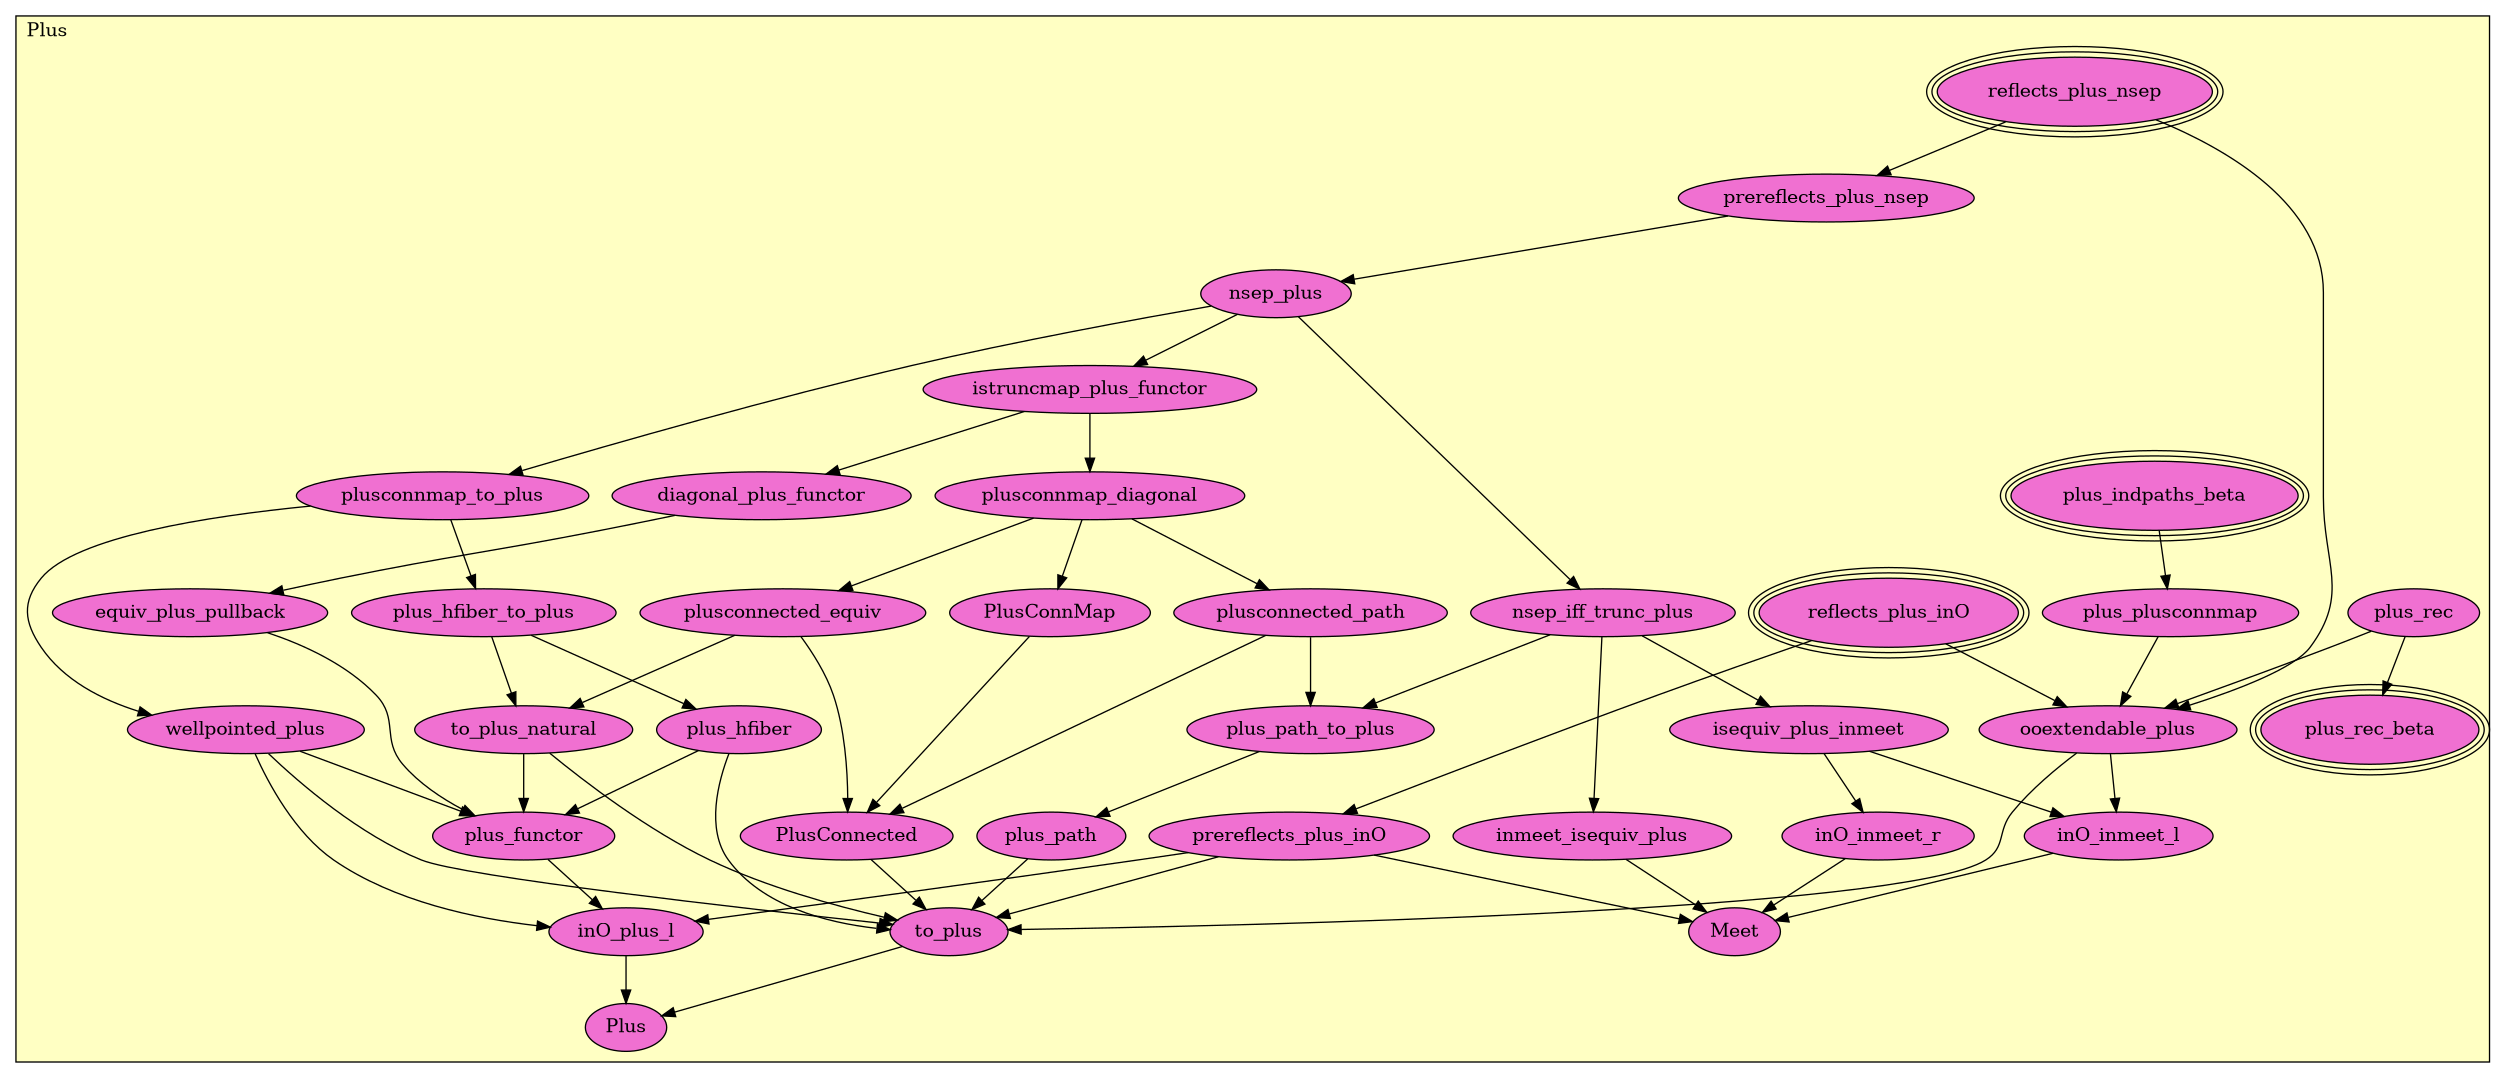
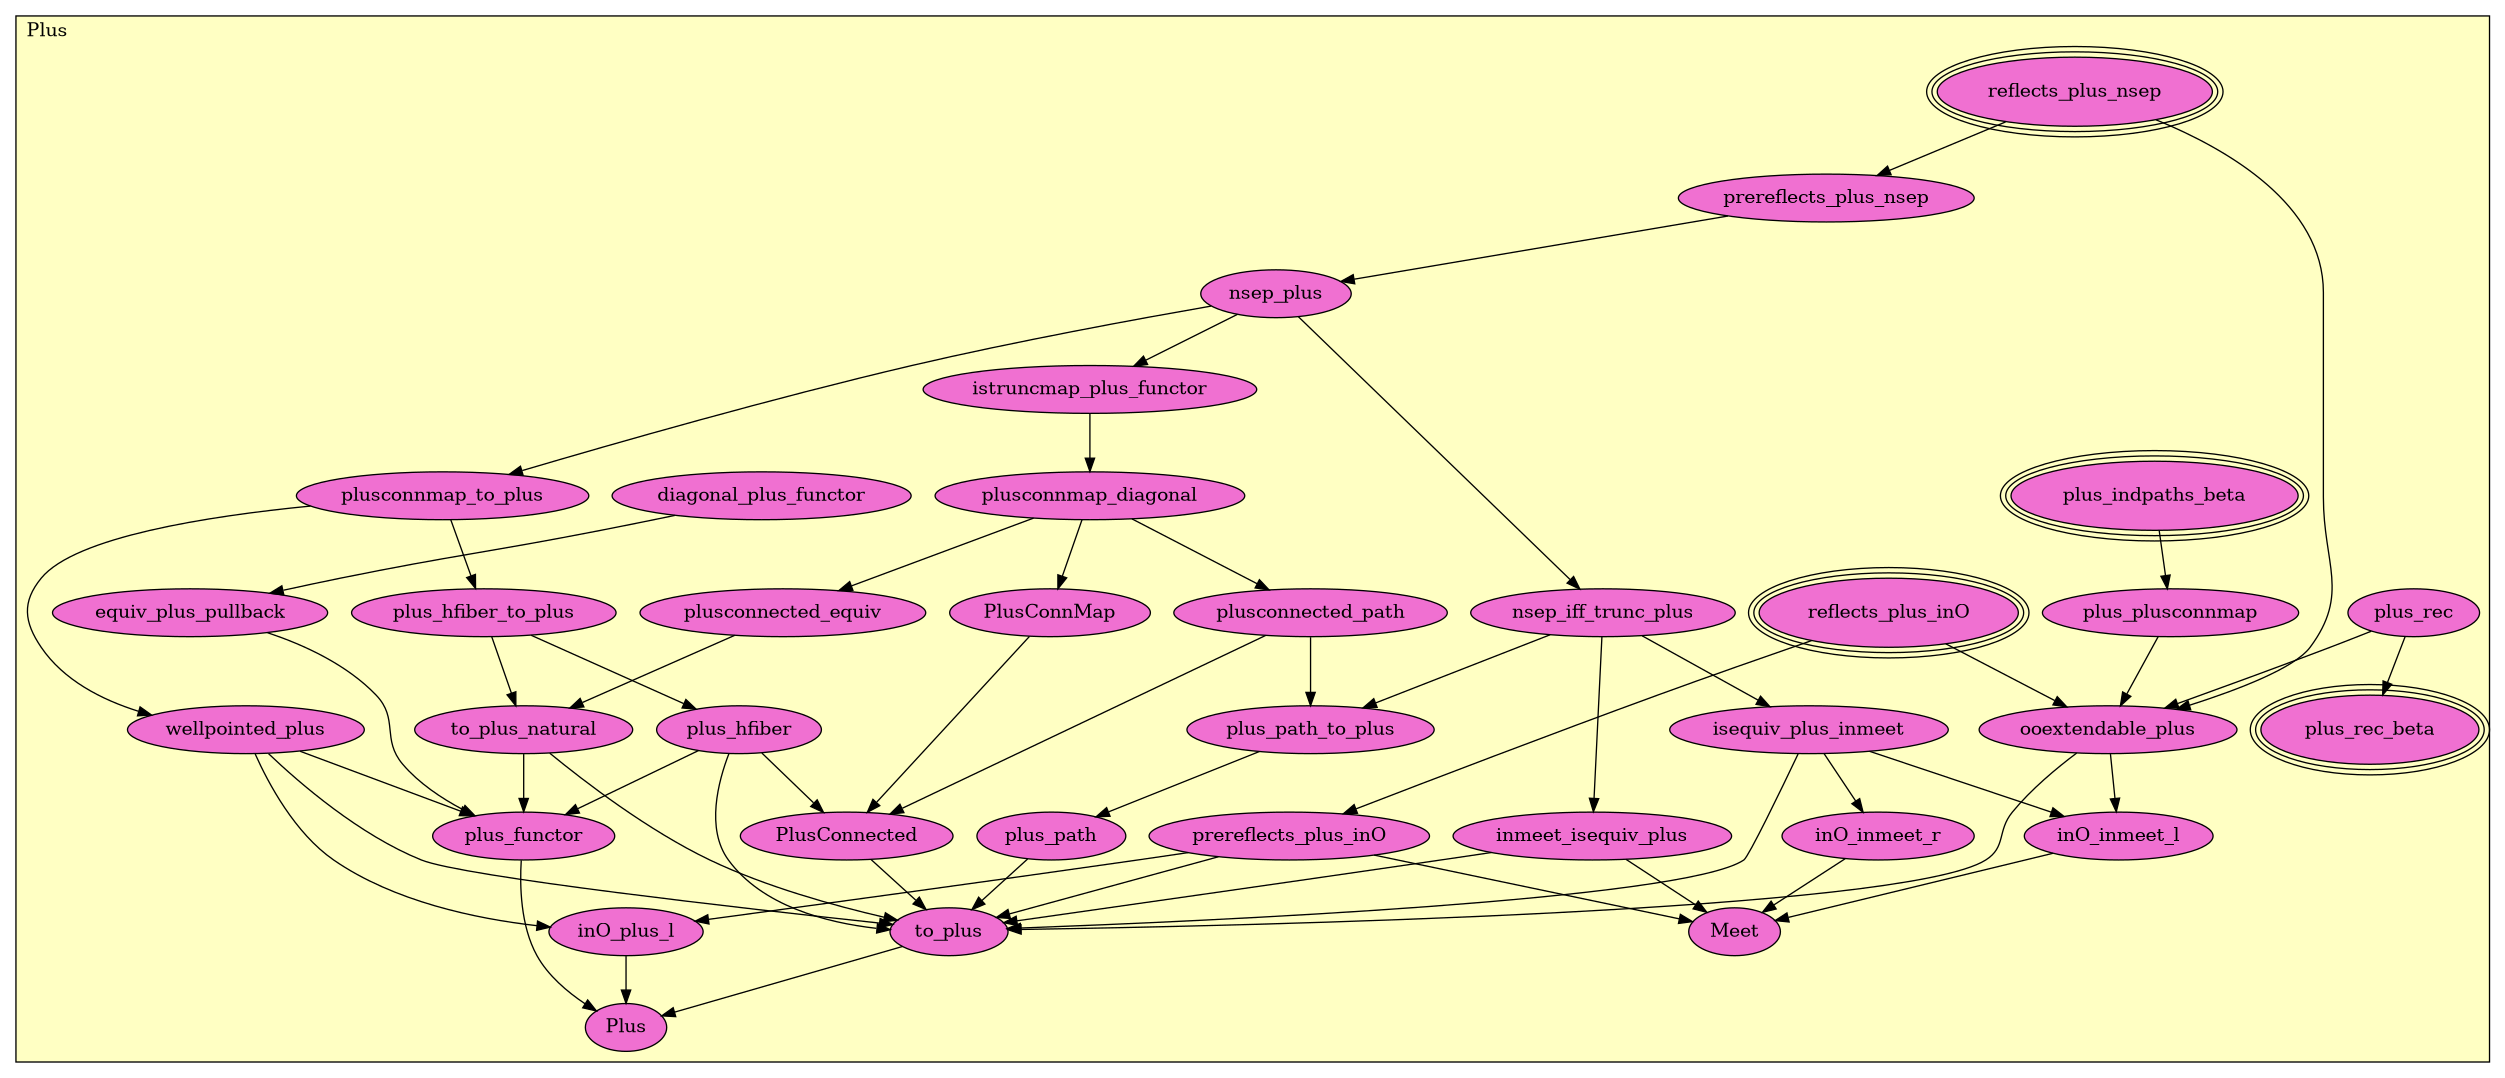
(932, 441) -> none
(838, 713) -> (788, 778)
(568, 878) -> (531, 942)
none -> (1254, 887)
none -> (1444, 905)
